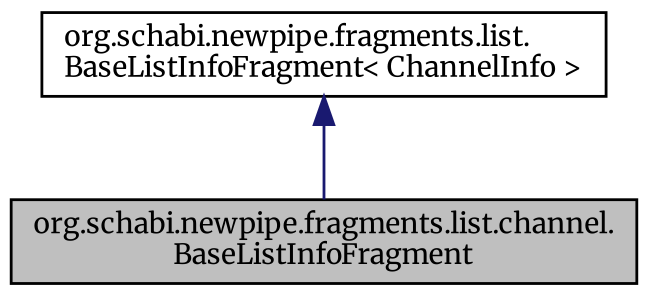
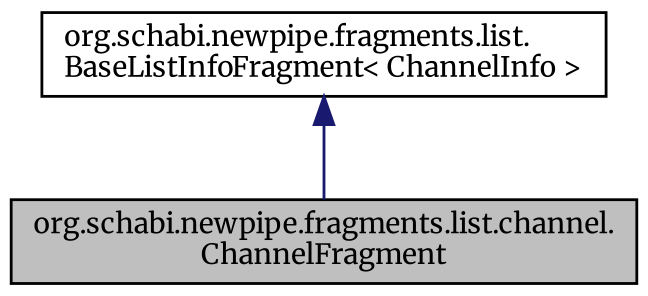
(324, 242) -> (324, 242)
